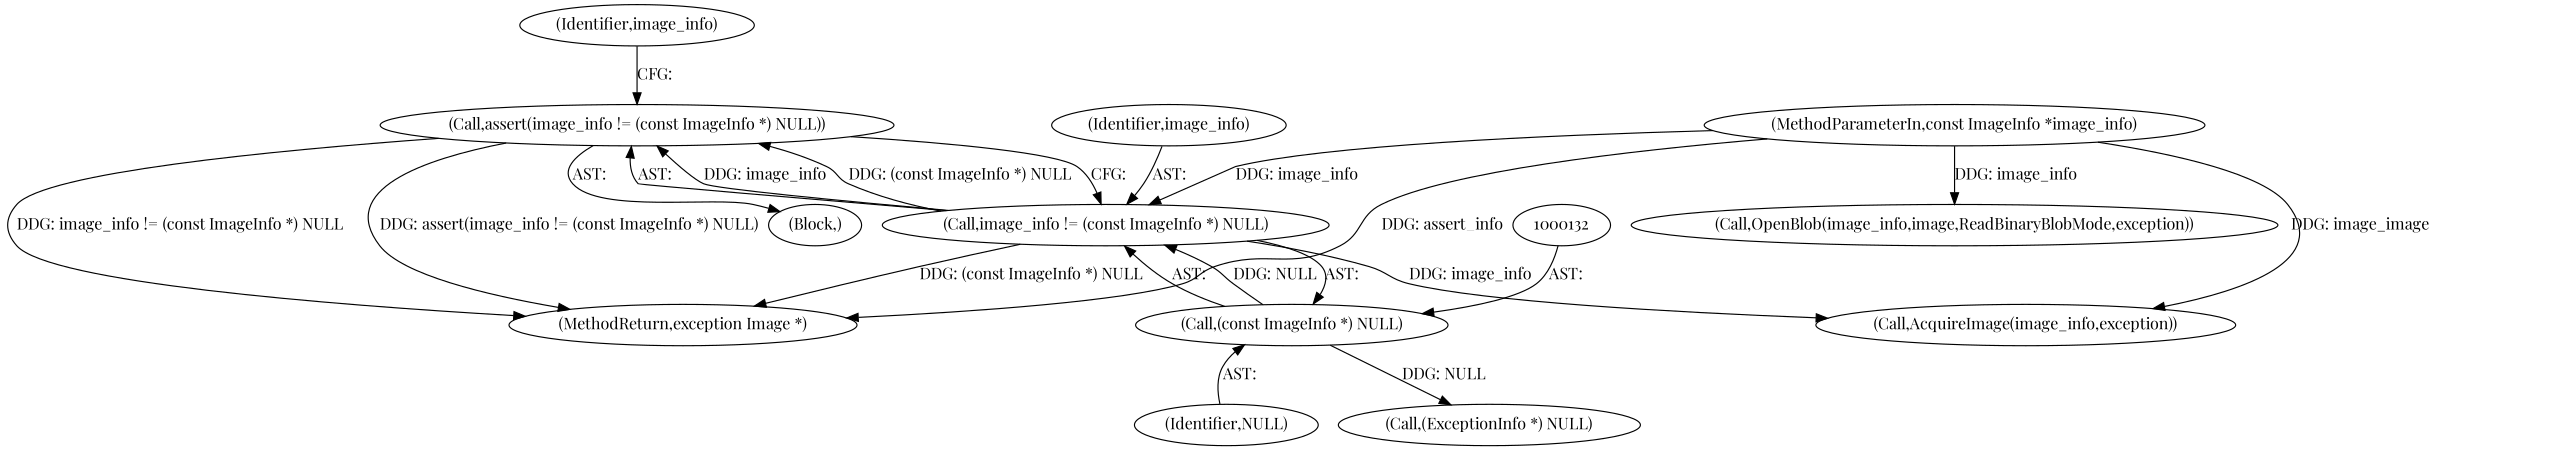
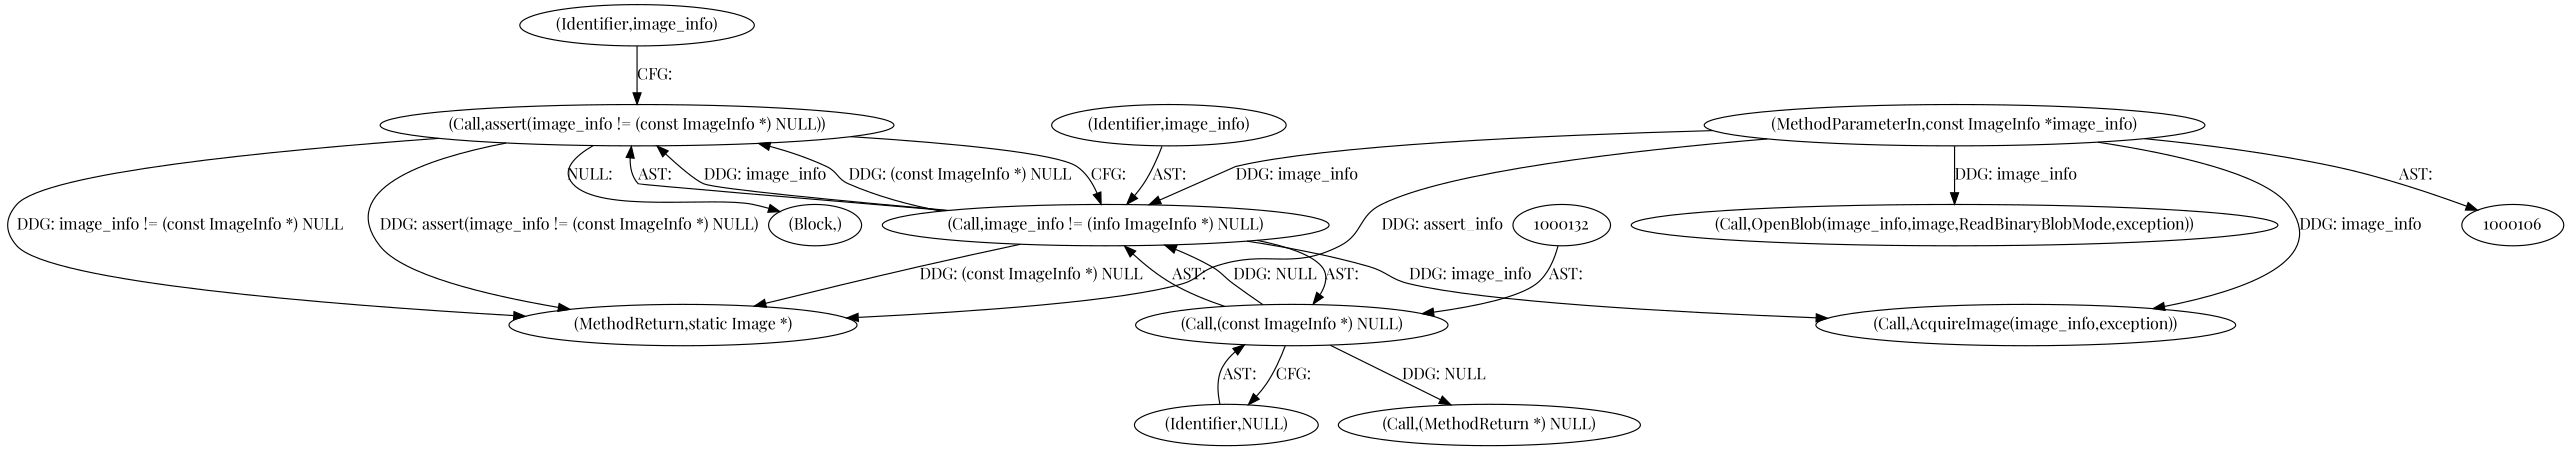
(592, 175) -> (592, 175)
(1106, 225) -> (1106, 225)
(2361, 225) -> (2361, 225)
none -> (2513, 225)
(683, 325) -> (683, 325)
none -> (1273, 372)
(1489, 425) -> (1489, 425)
